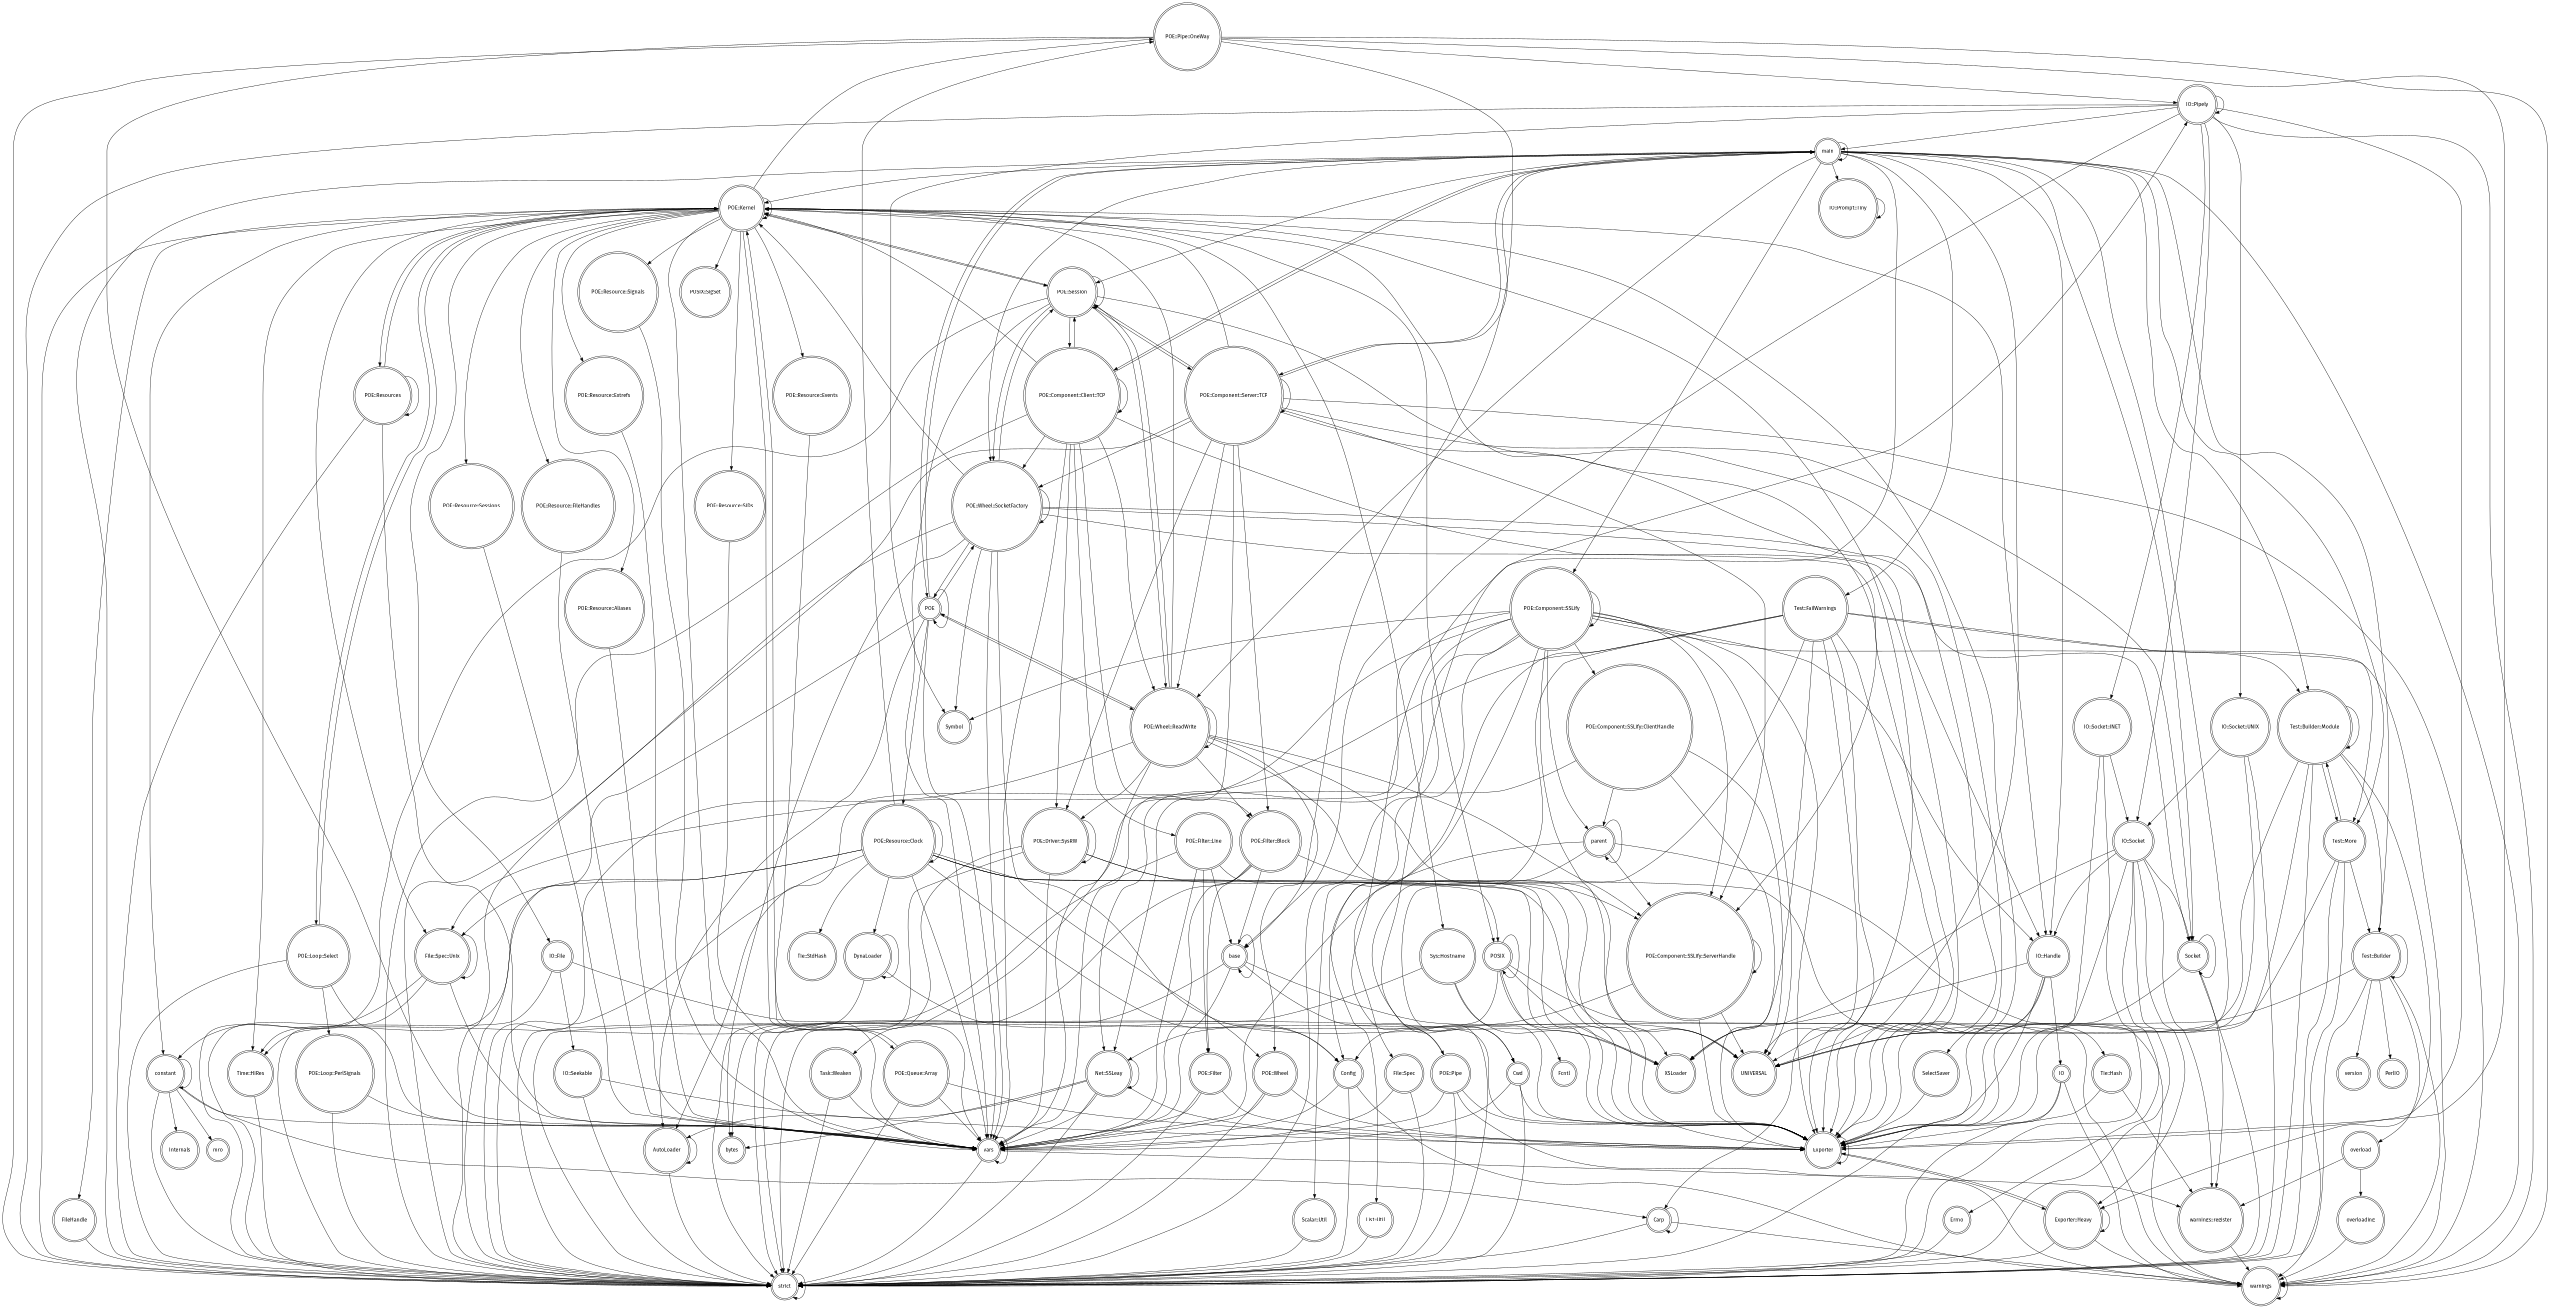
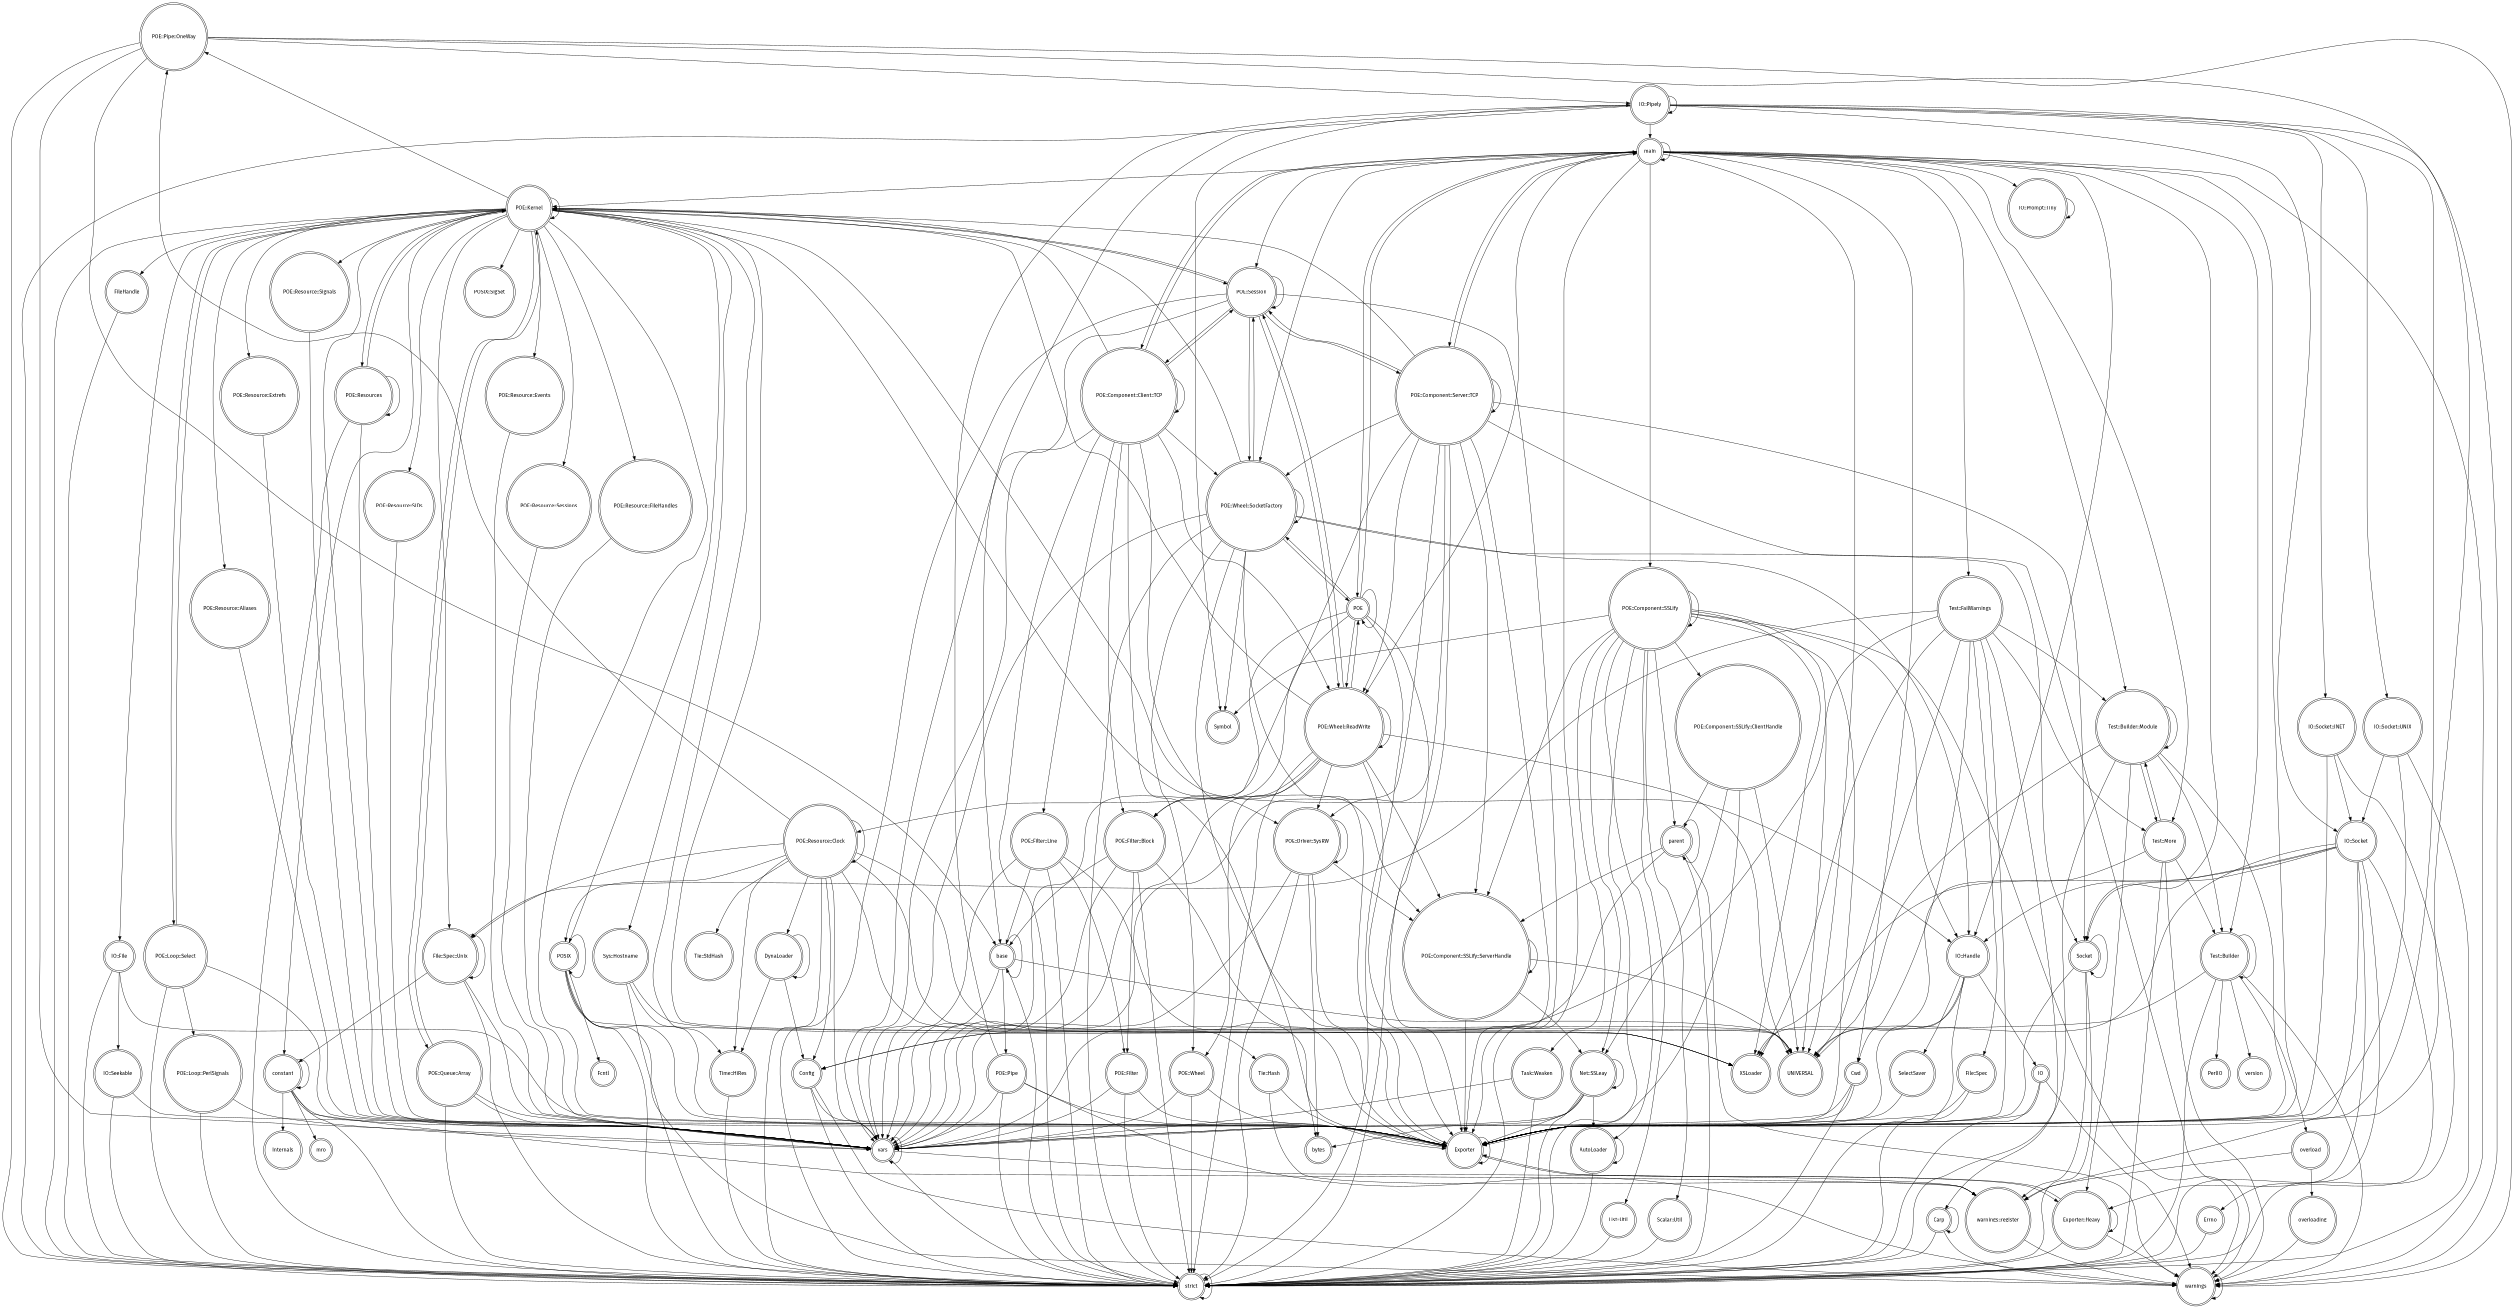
(778, 848) -> (1407, 879)
(905, 1184) -> (1126, 1175)
